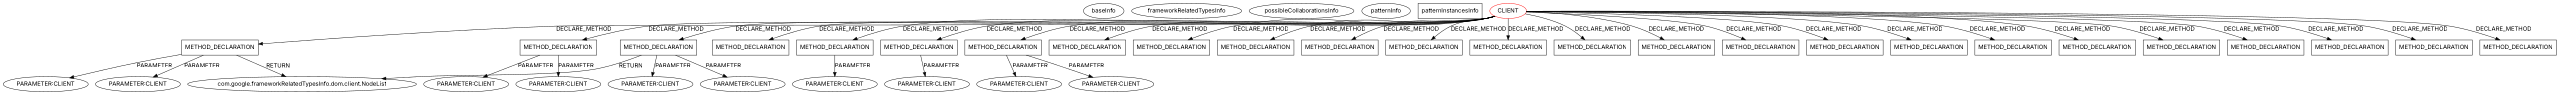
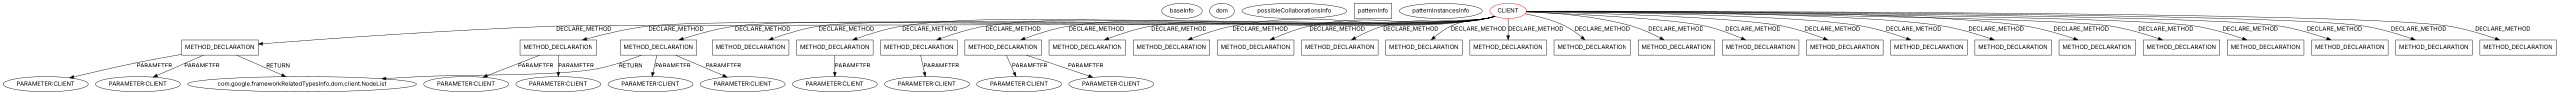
(1187, 11) -> (1222, 11)
(1386, 11) -> (1373, 11)
(1450, 11) -> (1441, 11)
